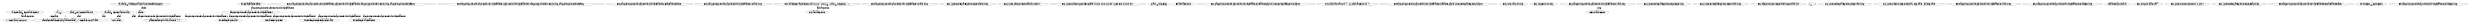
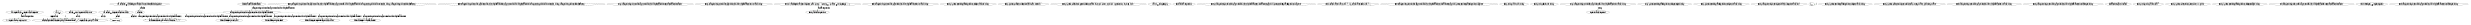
(134, 16) -> (134, 16)
(117, 20) -> (116, 20)
